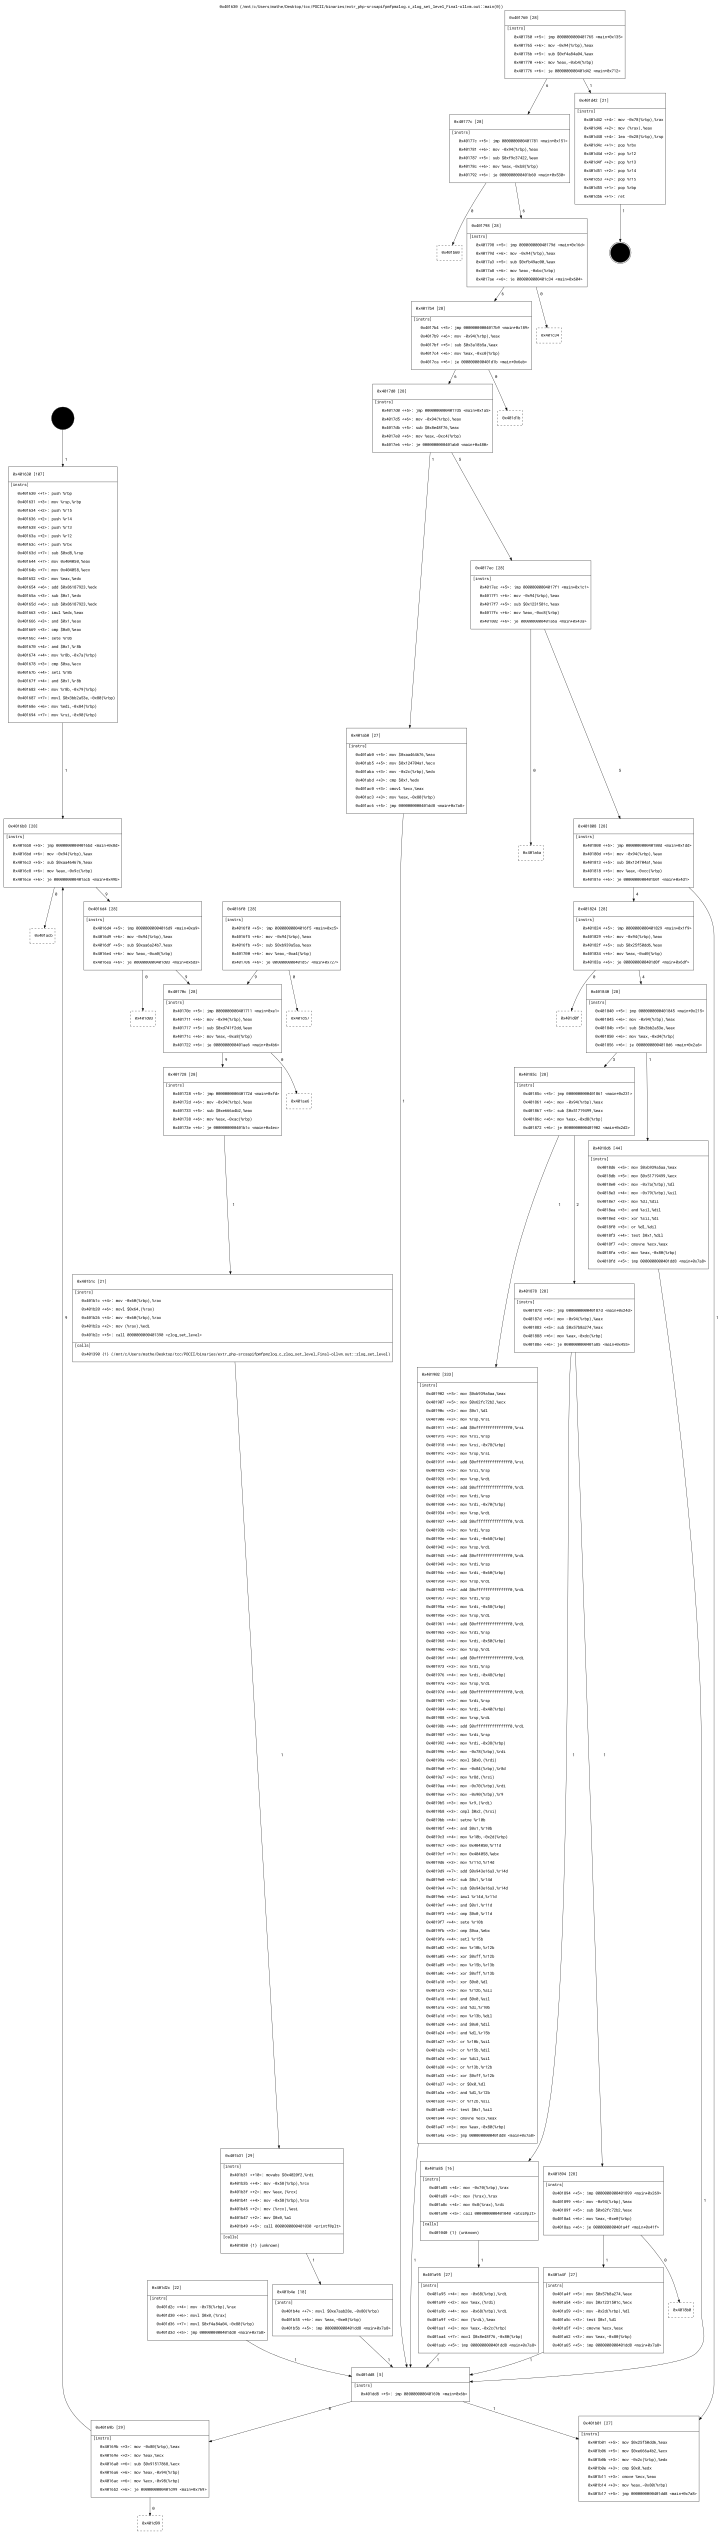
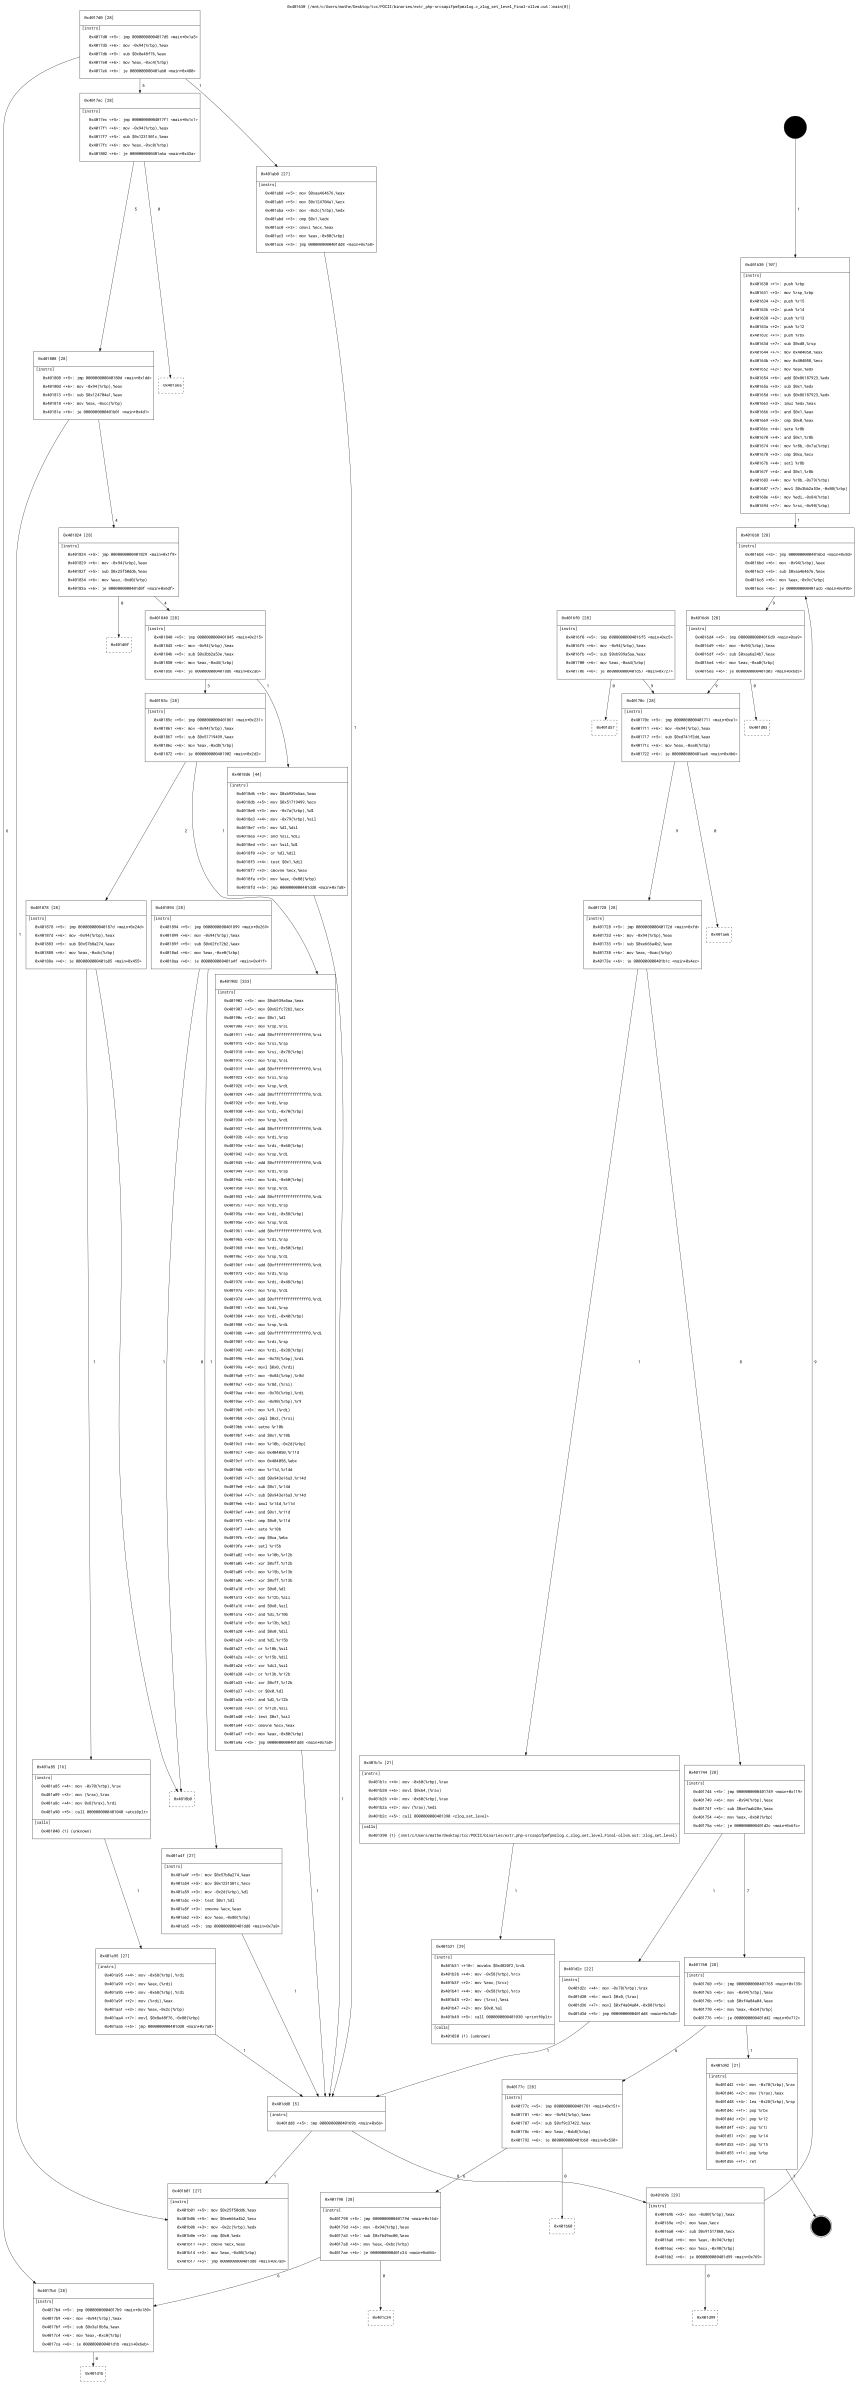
(453, 376) -> (4, 1154)
(42, 936) -> none
(589, 1758) -> (120, 1382)
none -> (744, 1799)
(333, 2310) -> none
